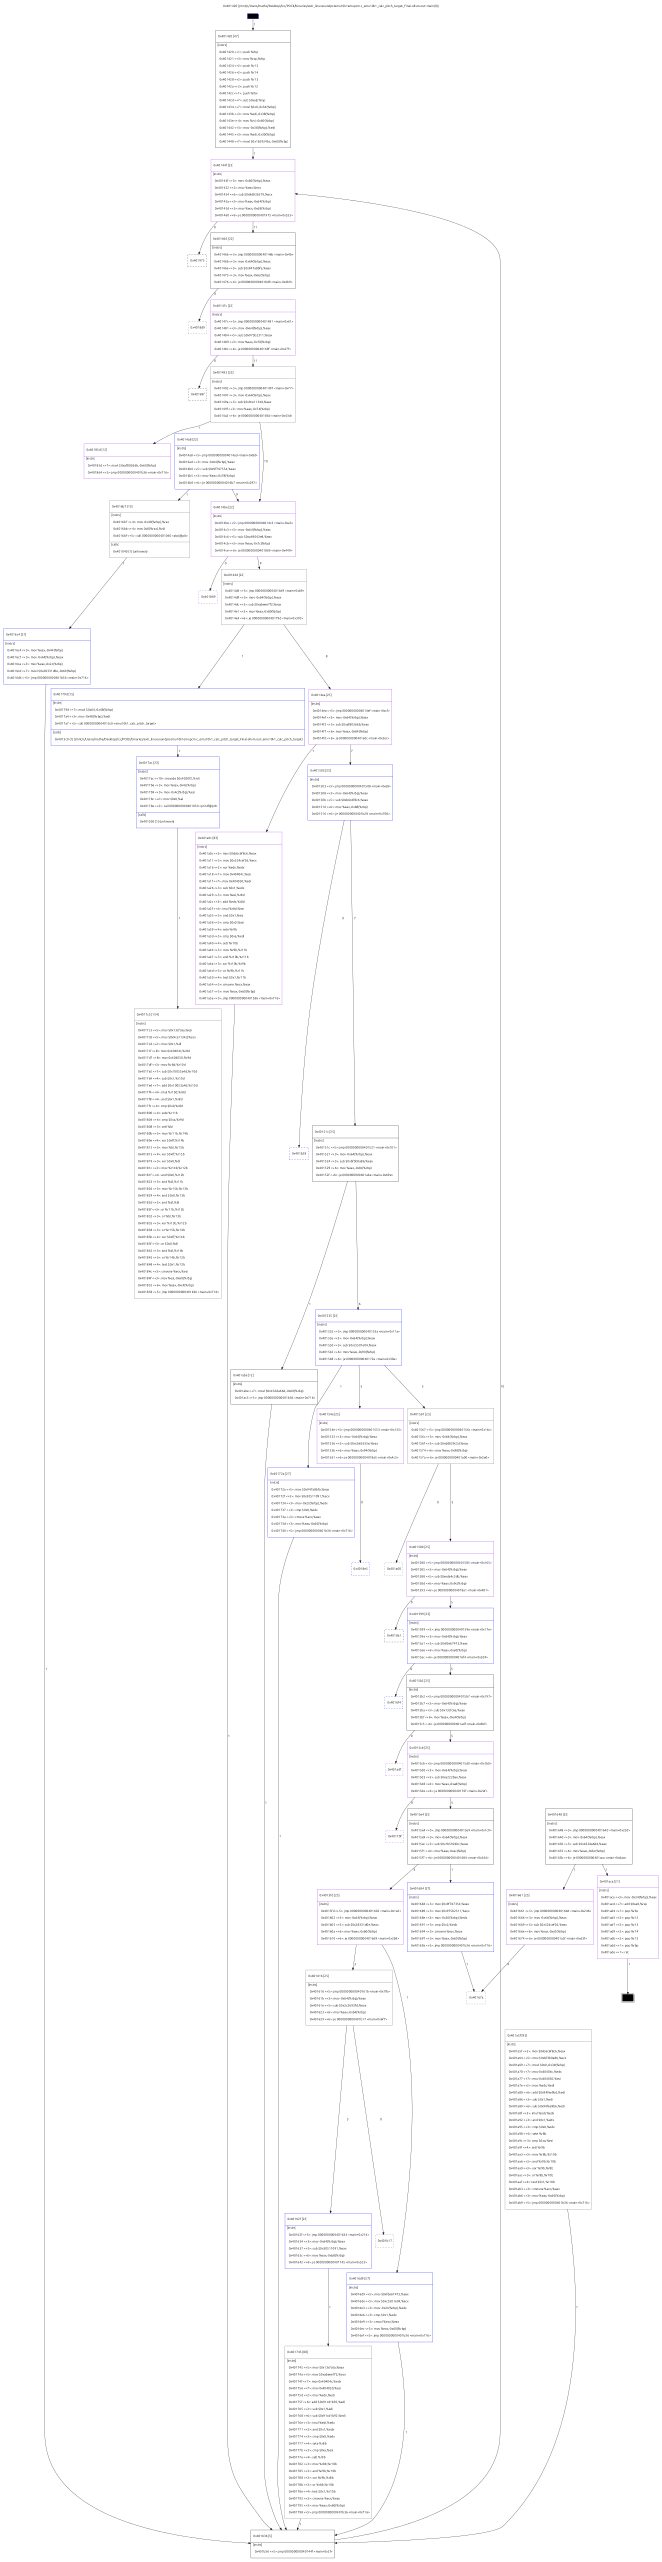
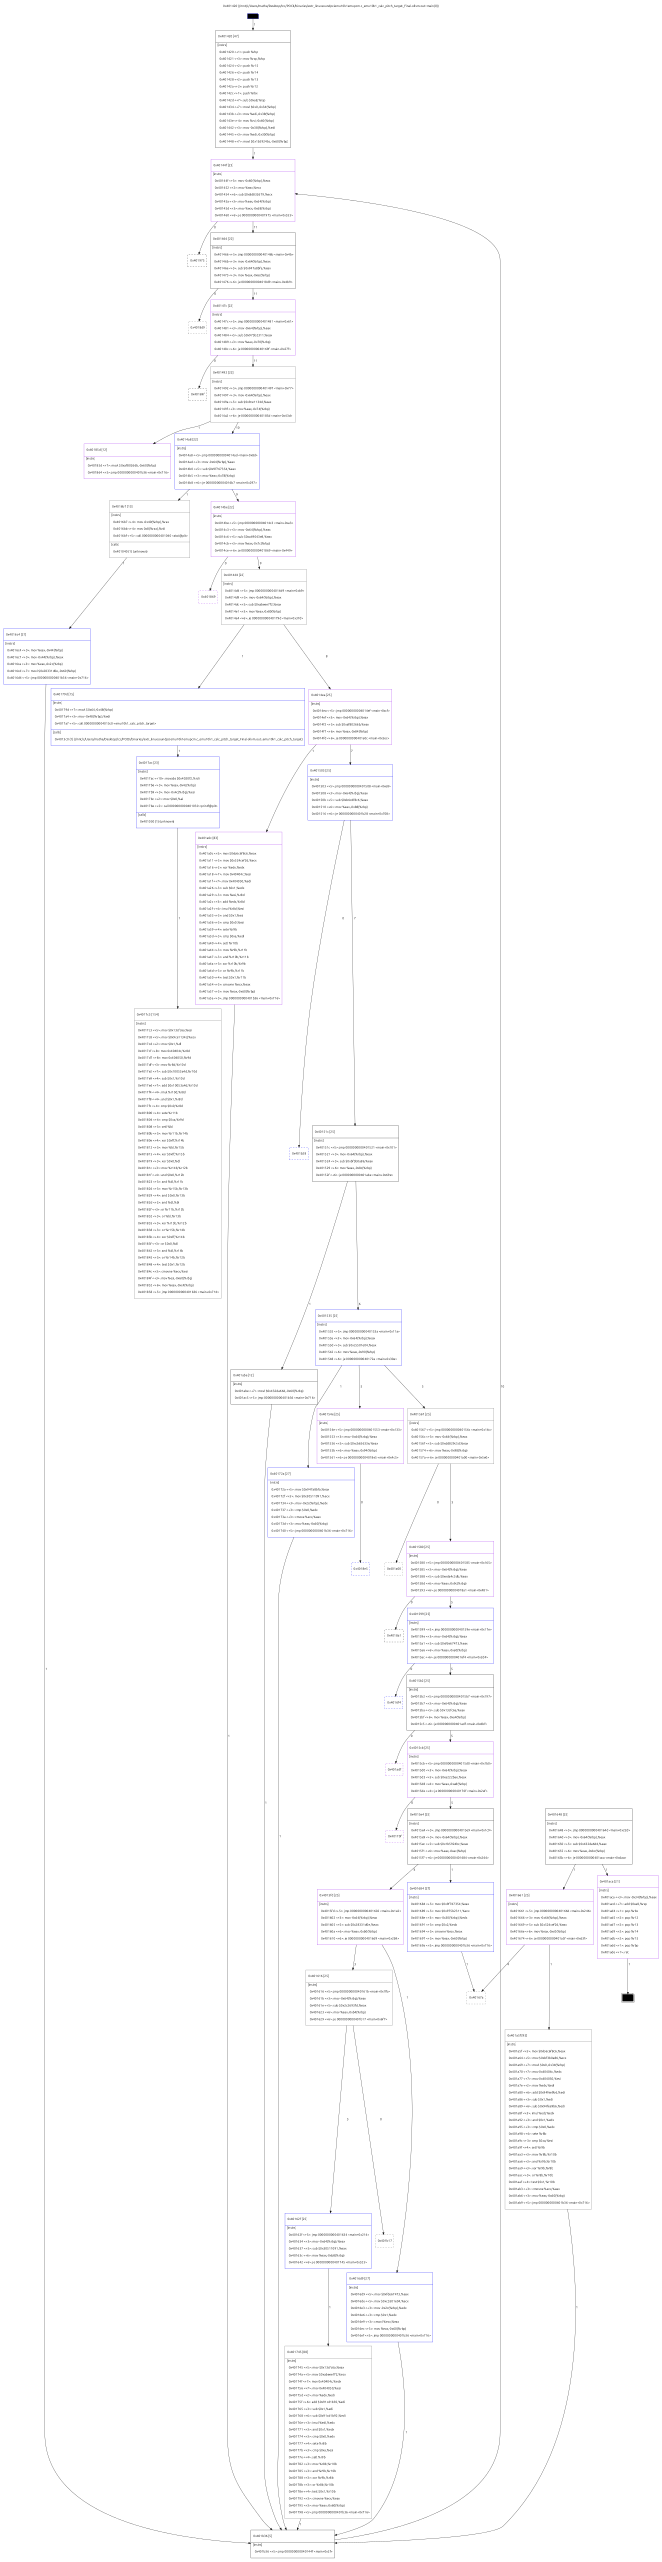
none -> (253, 293)
(263, 461) -> (236, 427)
none -> (549, 1986)
